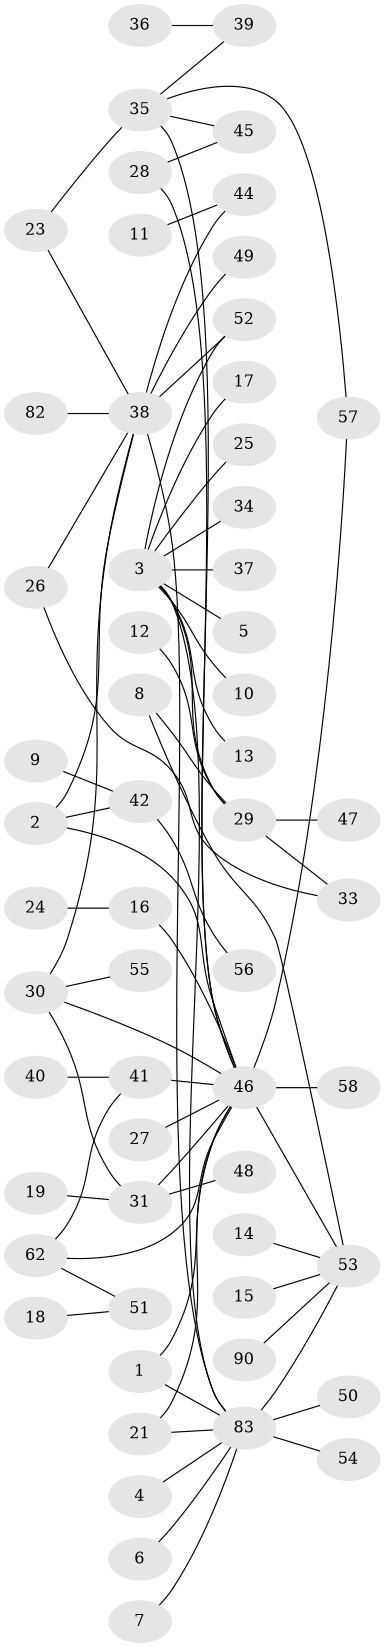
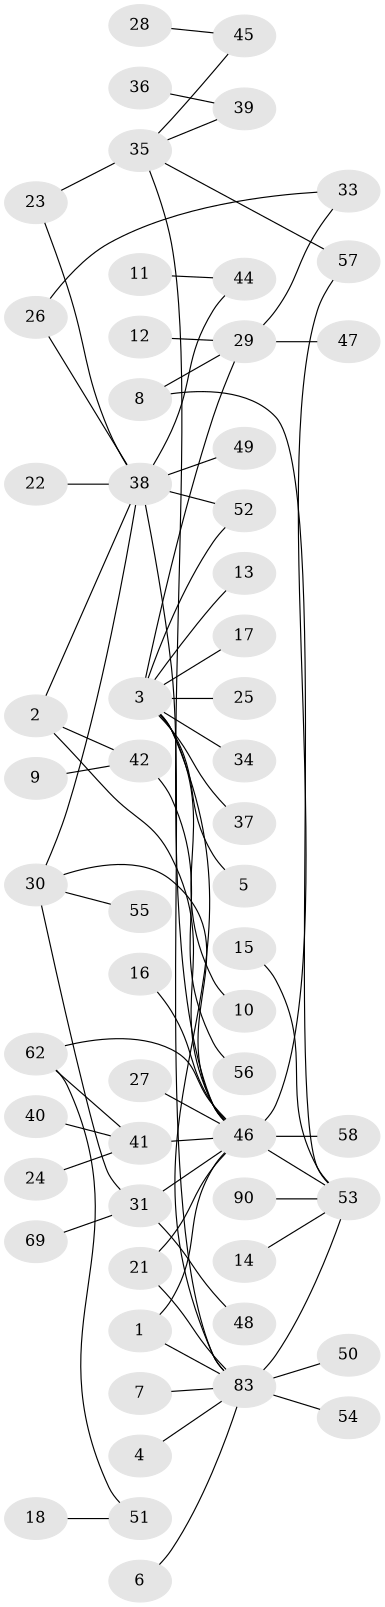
(36, 414) -> (36, 484)
(205, 627) -> none
(88, 908) -> (83, 1163)
(36, 1193) -> (36, 1242)
